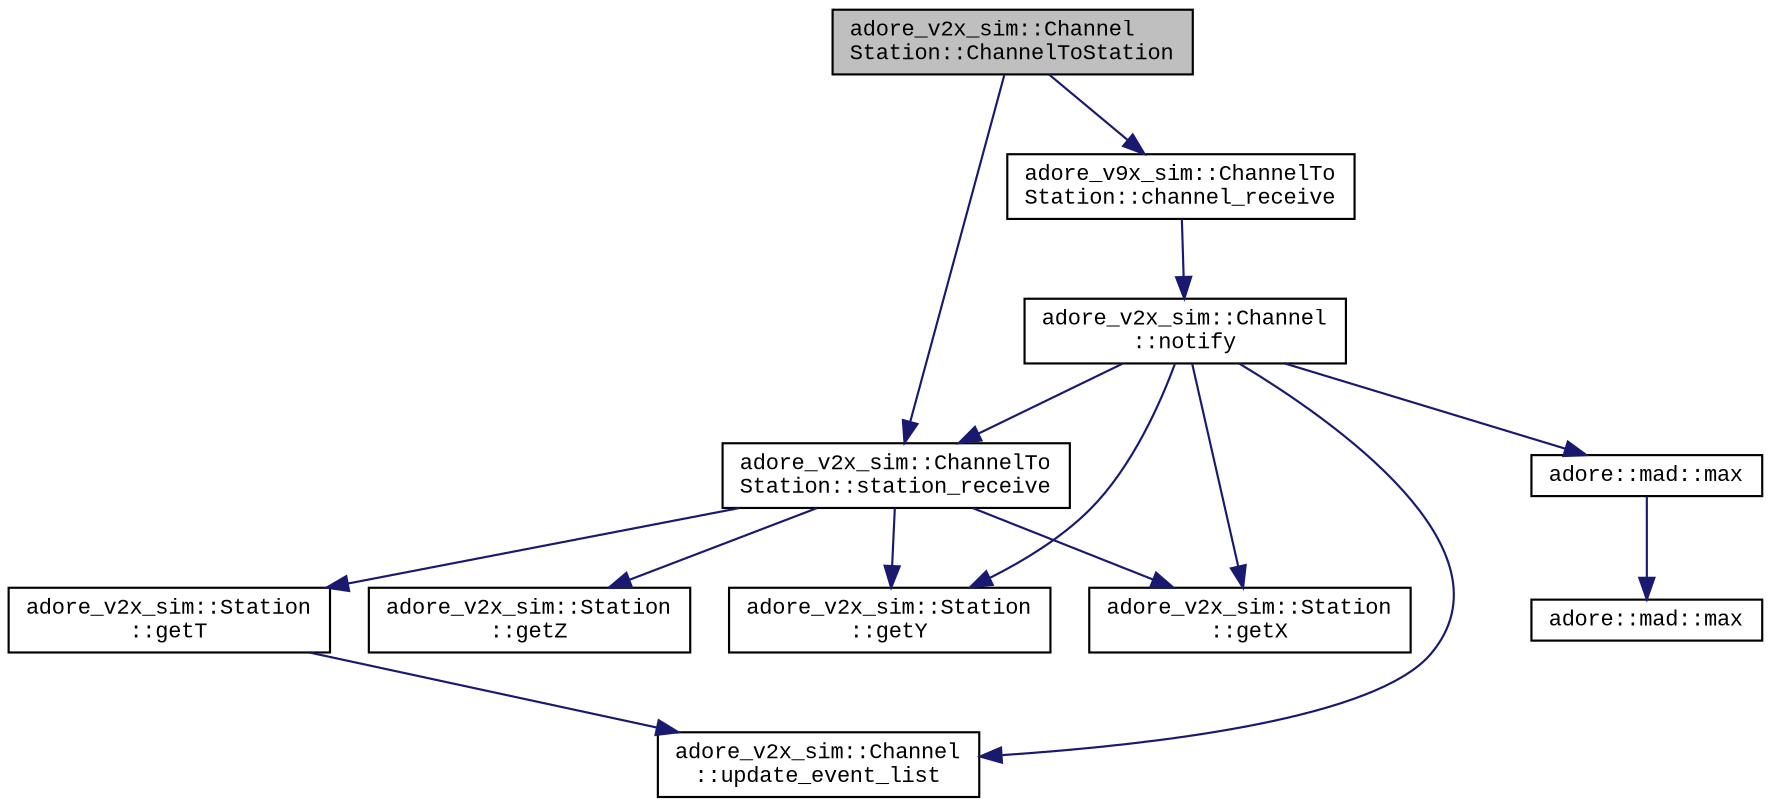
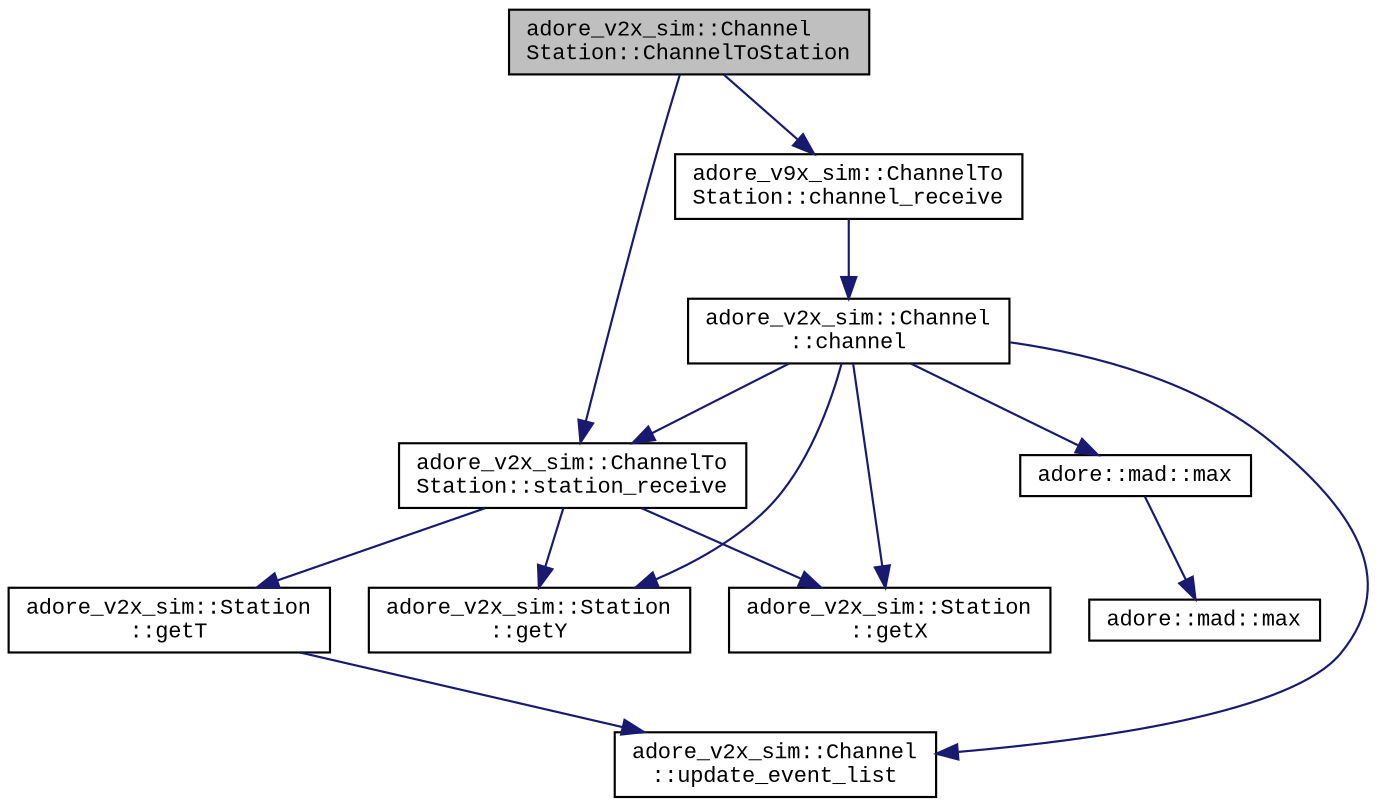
(1185, 331) -> (849, 331)
(530, 620) -> none
